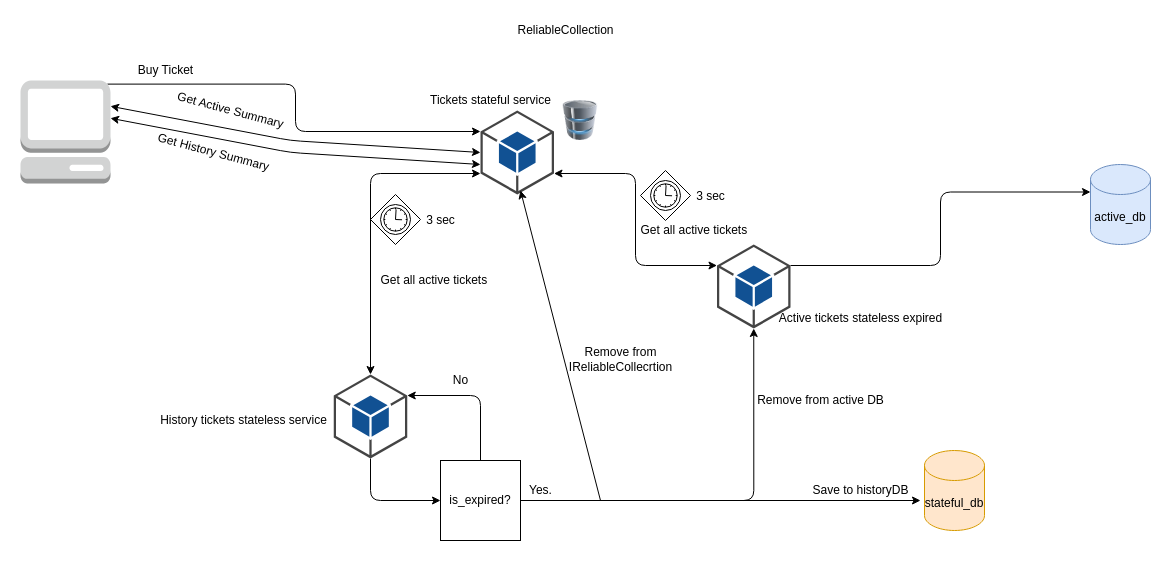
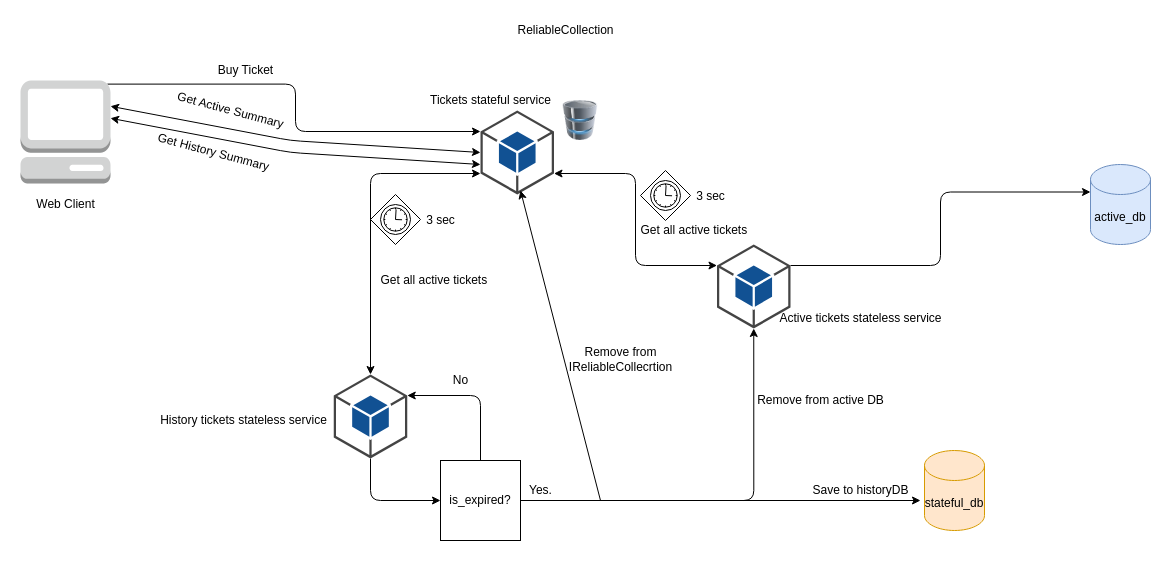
(166, 71) -> (246, 71)
none -> (66, 205)
(861, 319) -> (861, 319)
